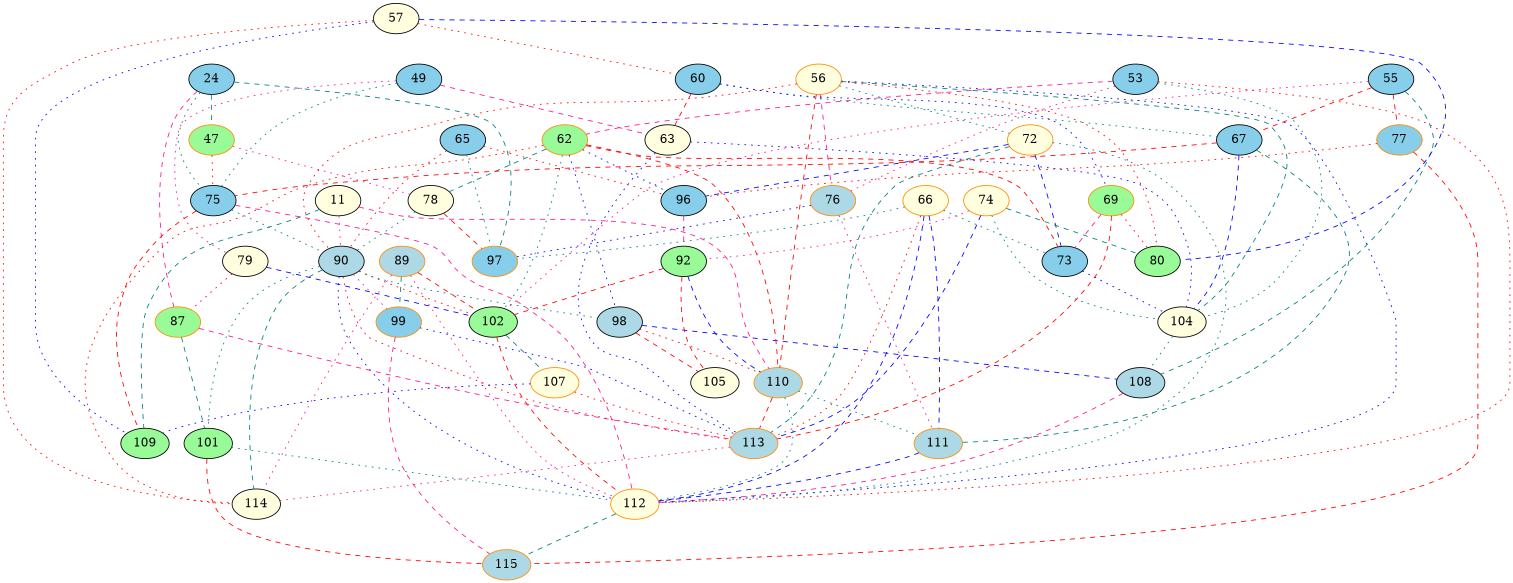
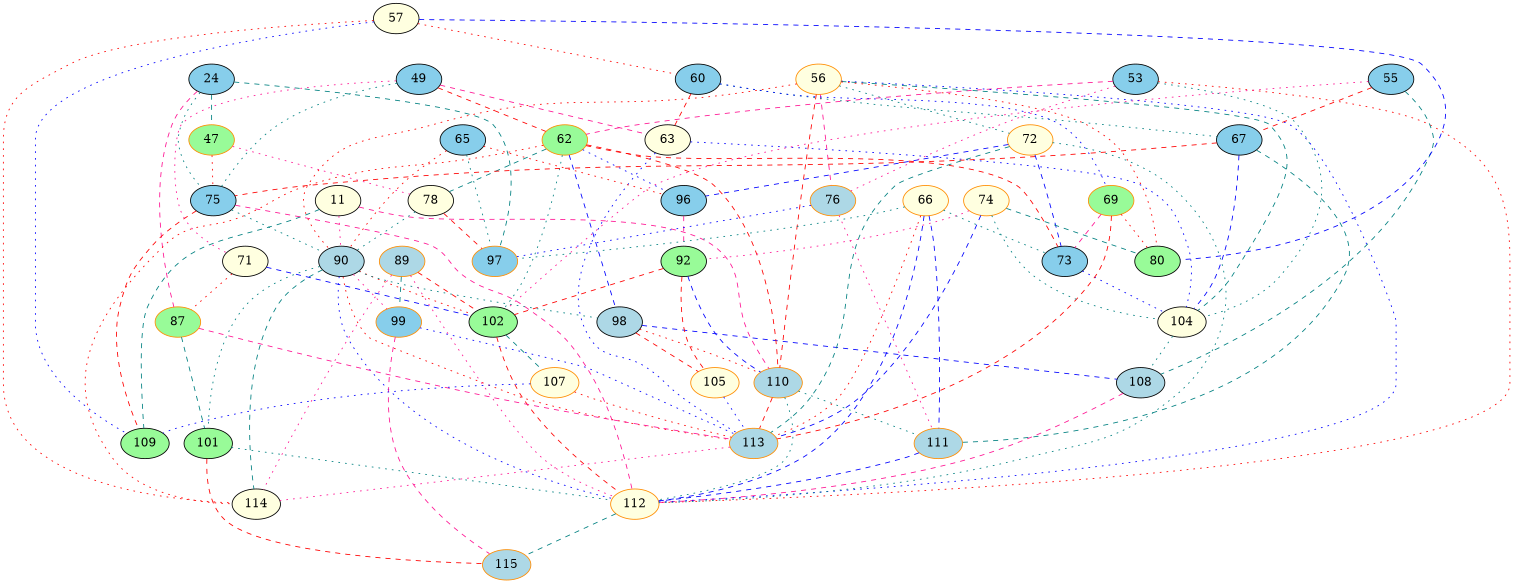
none -> (484, 106)
(1399, 140) -> none
(591, 227) -> (591, 227)
(245, 261) -> (245, 261)
(715, 383) -> (715, 383)
none -> (734, 413)
